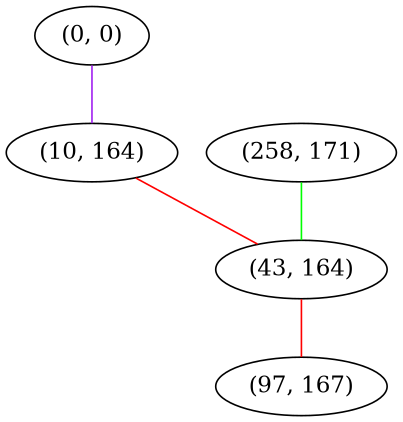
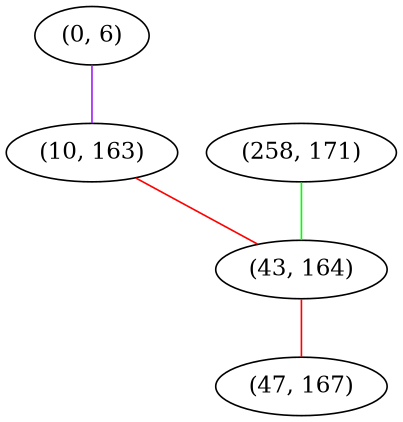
(92, 36) -> (92, 36)
(92, 153) -> (92, 153)
(301, 386) -> (301, 386)
